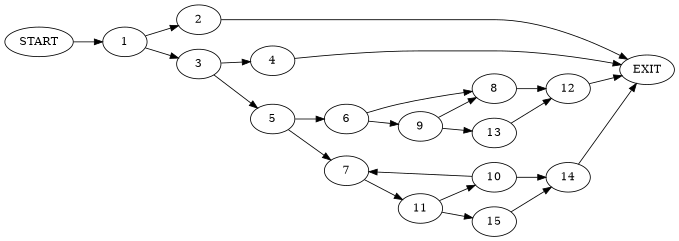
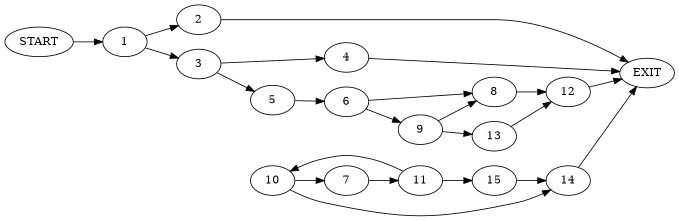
(306, 142) -> none
